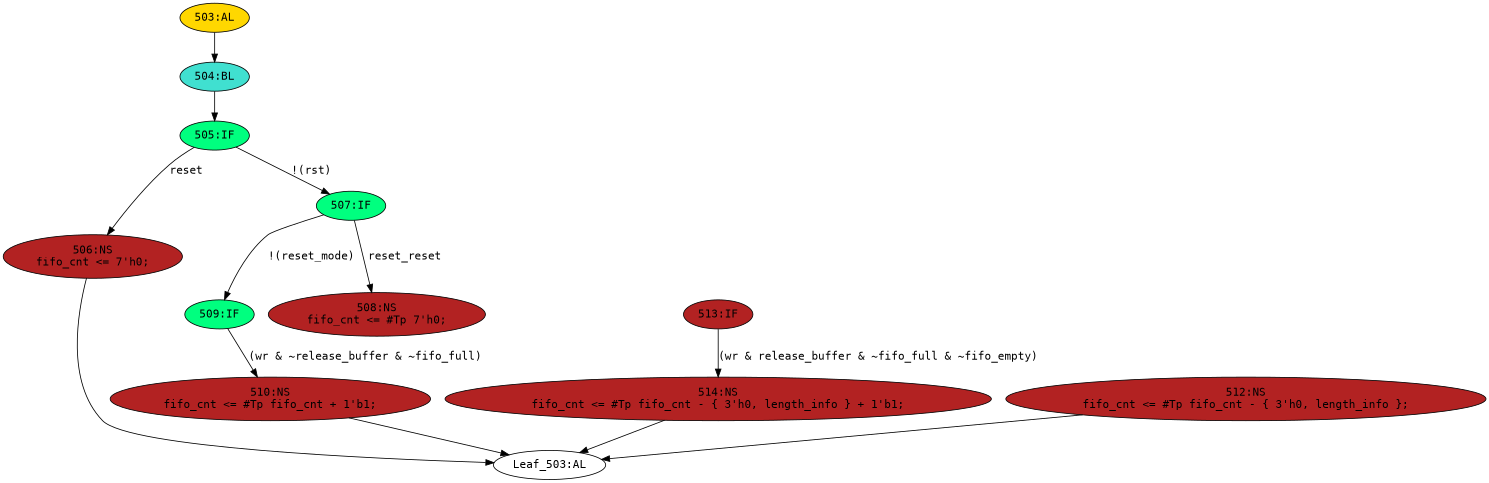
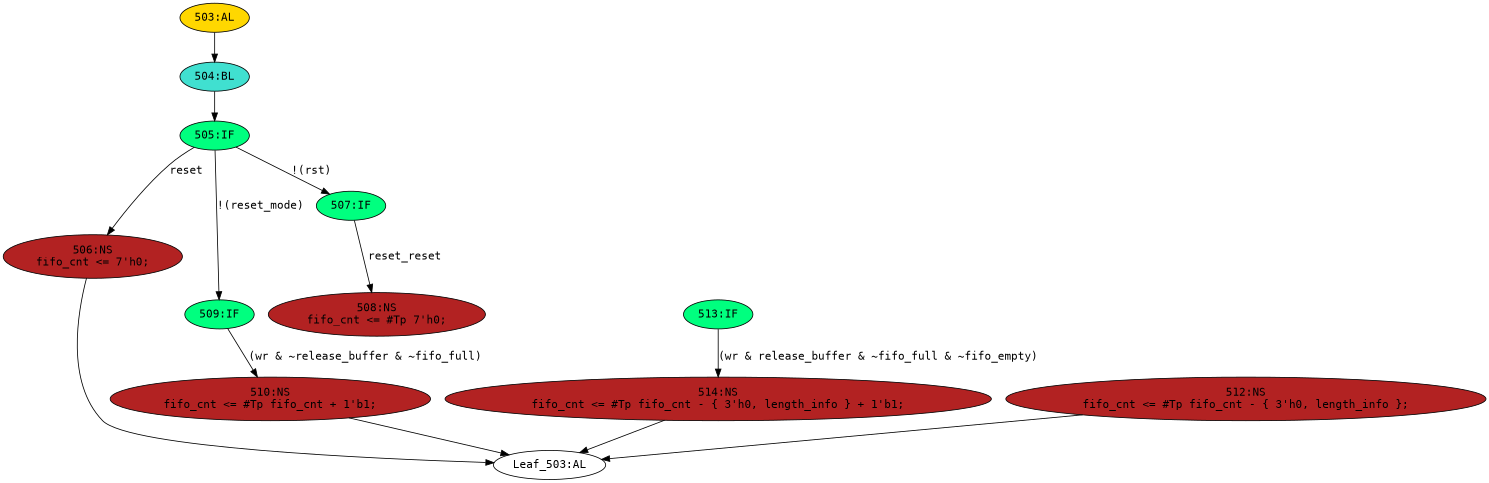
(264, 239) -> (217, 221)
(718, 314) -> (718, 314)
